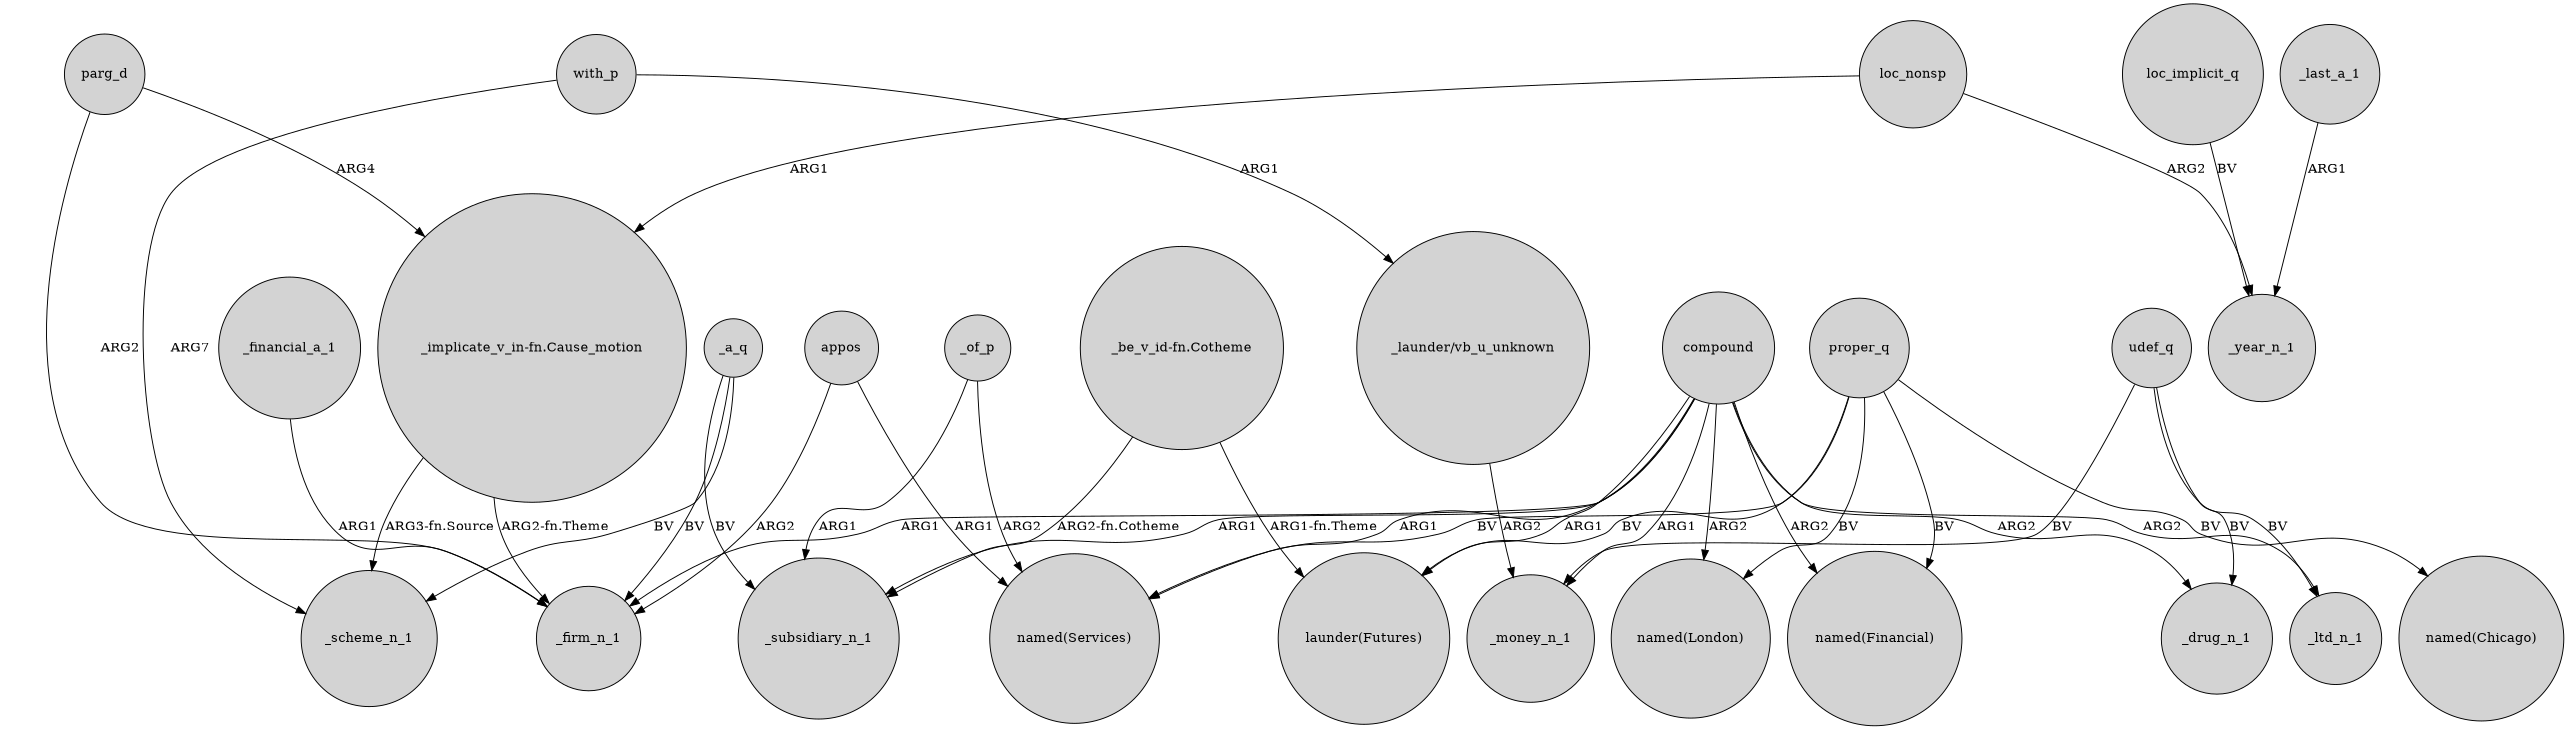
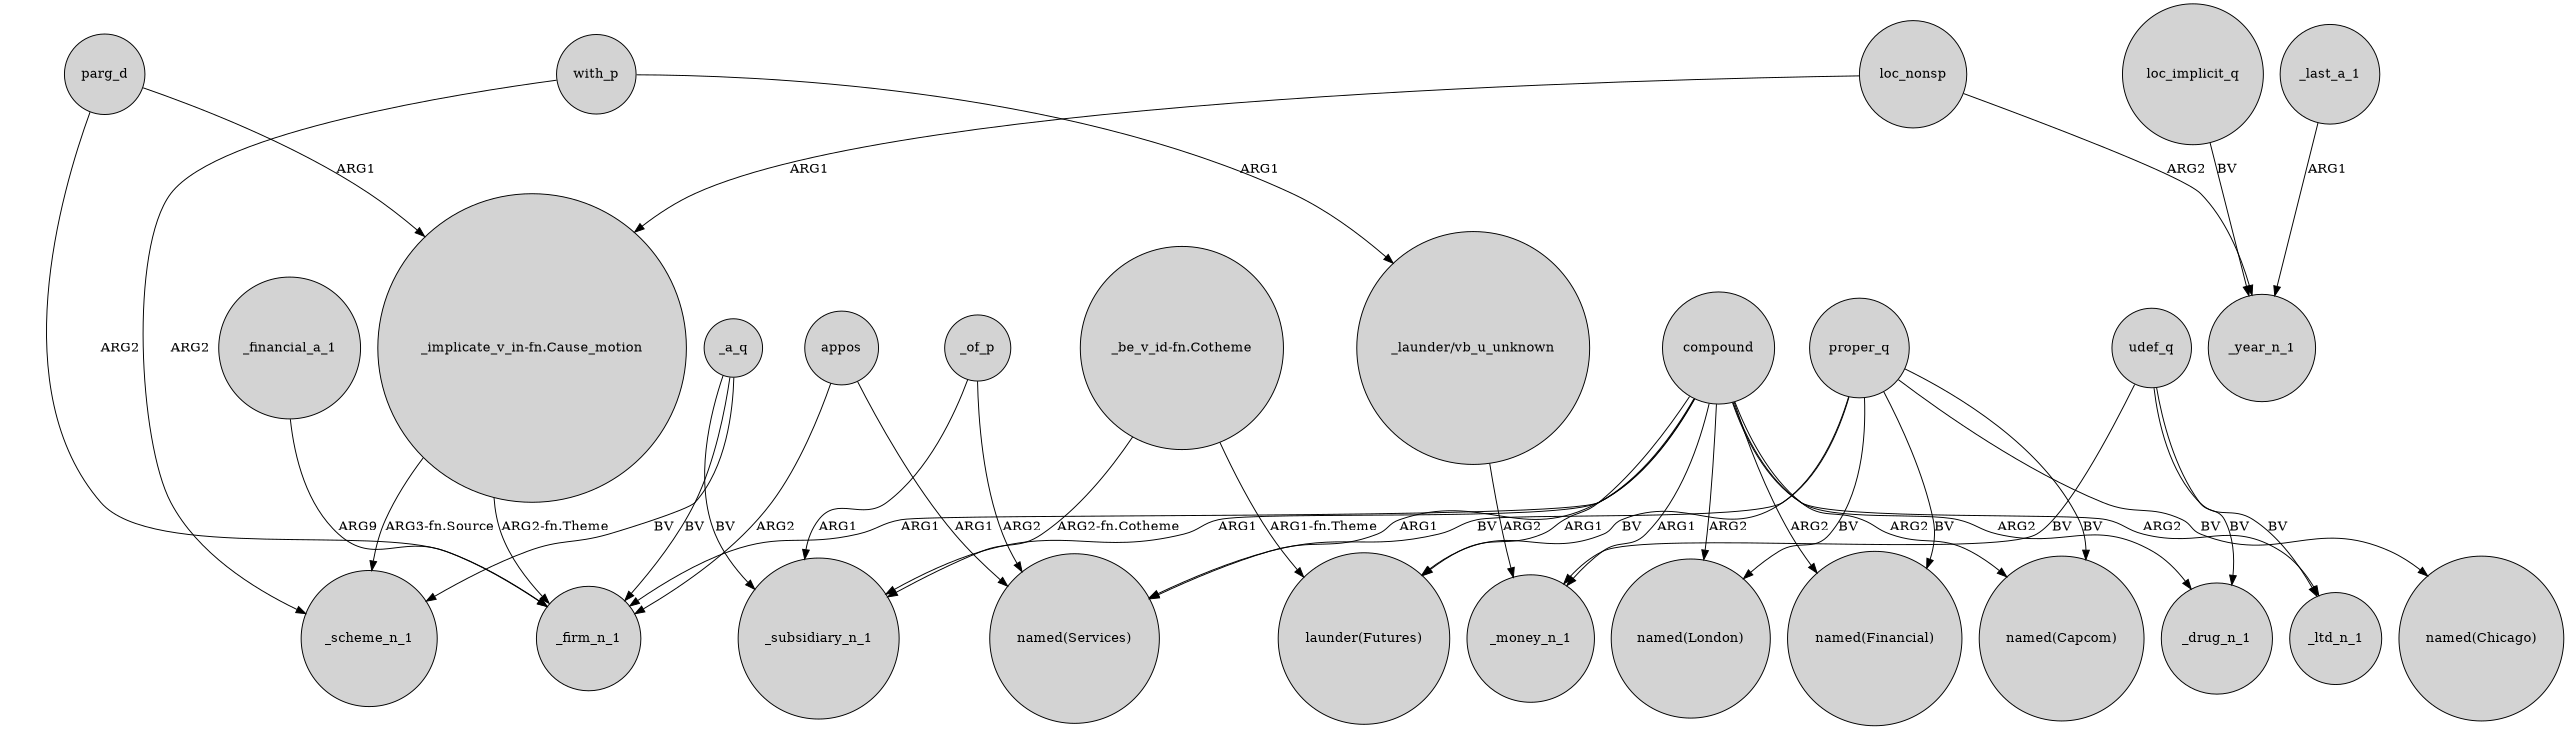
(356, 169) -> (356, 169)
(190, 348) -> (190, 348)
(358, 527) -> (358, 527)
none -> (2062, 639)
